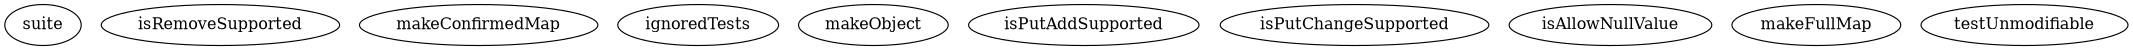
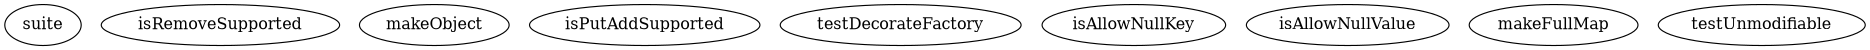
(479, 25) -> none
(698, 25) -> none
none -> (901, 25)
none -> (1134, 25)
(1355, 25) -> none
